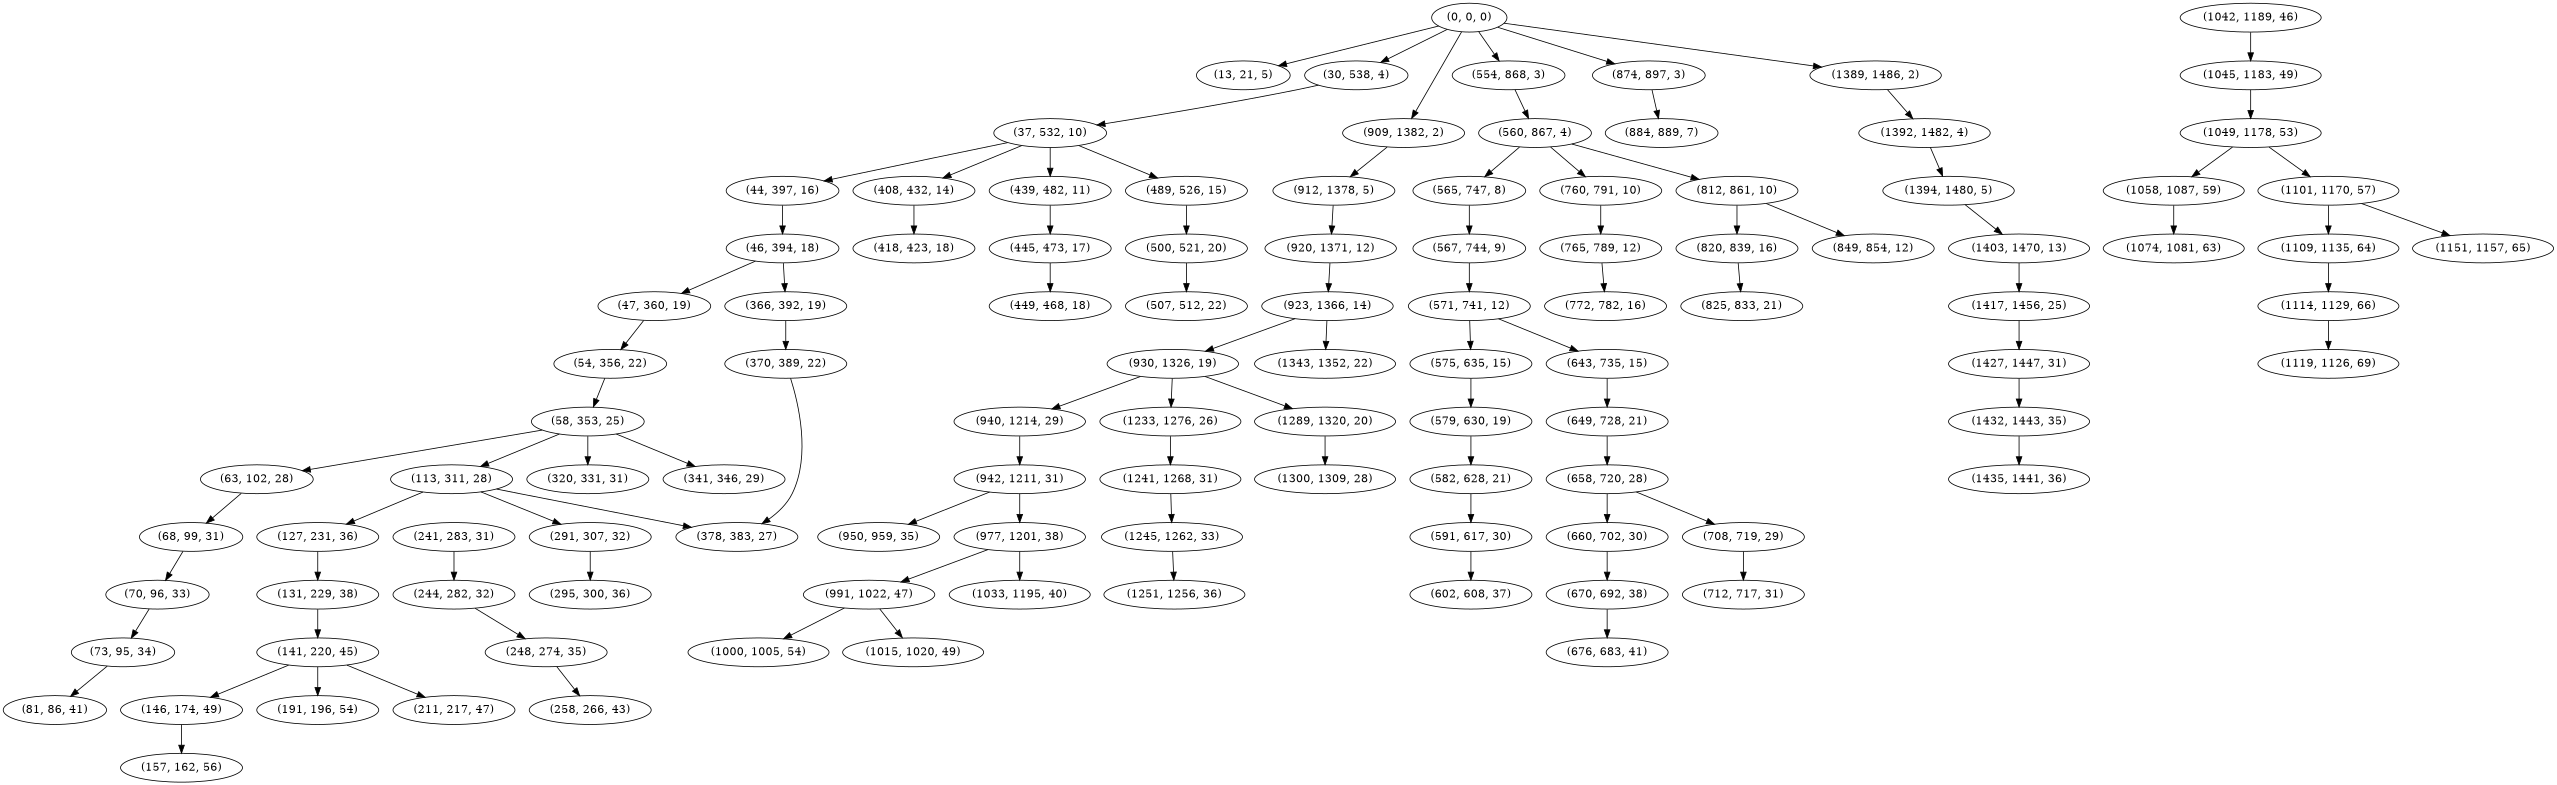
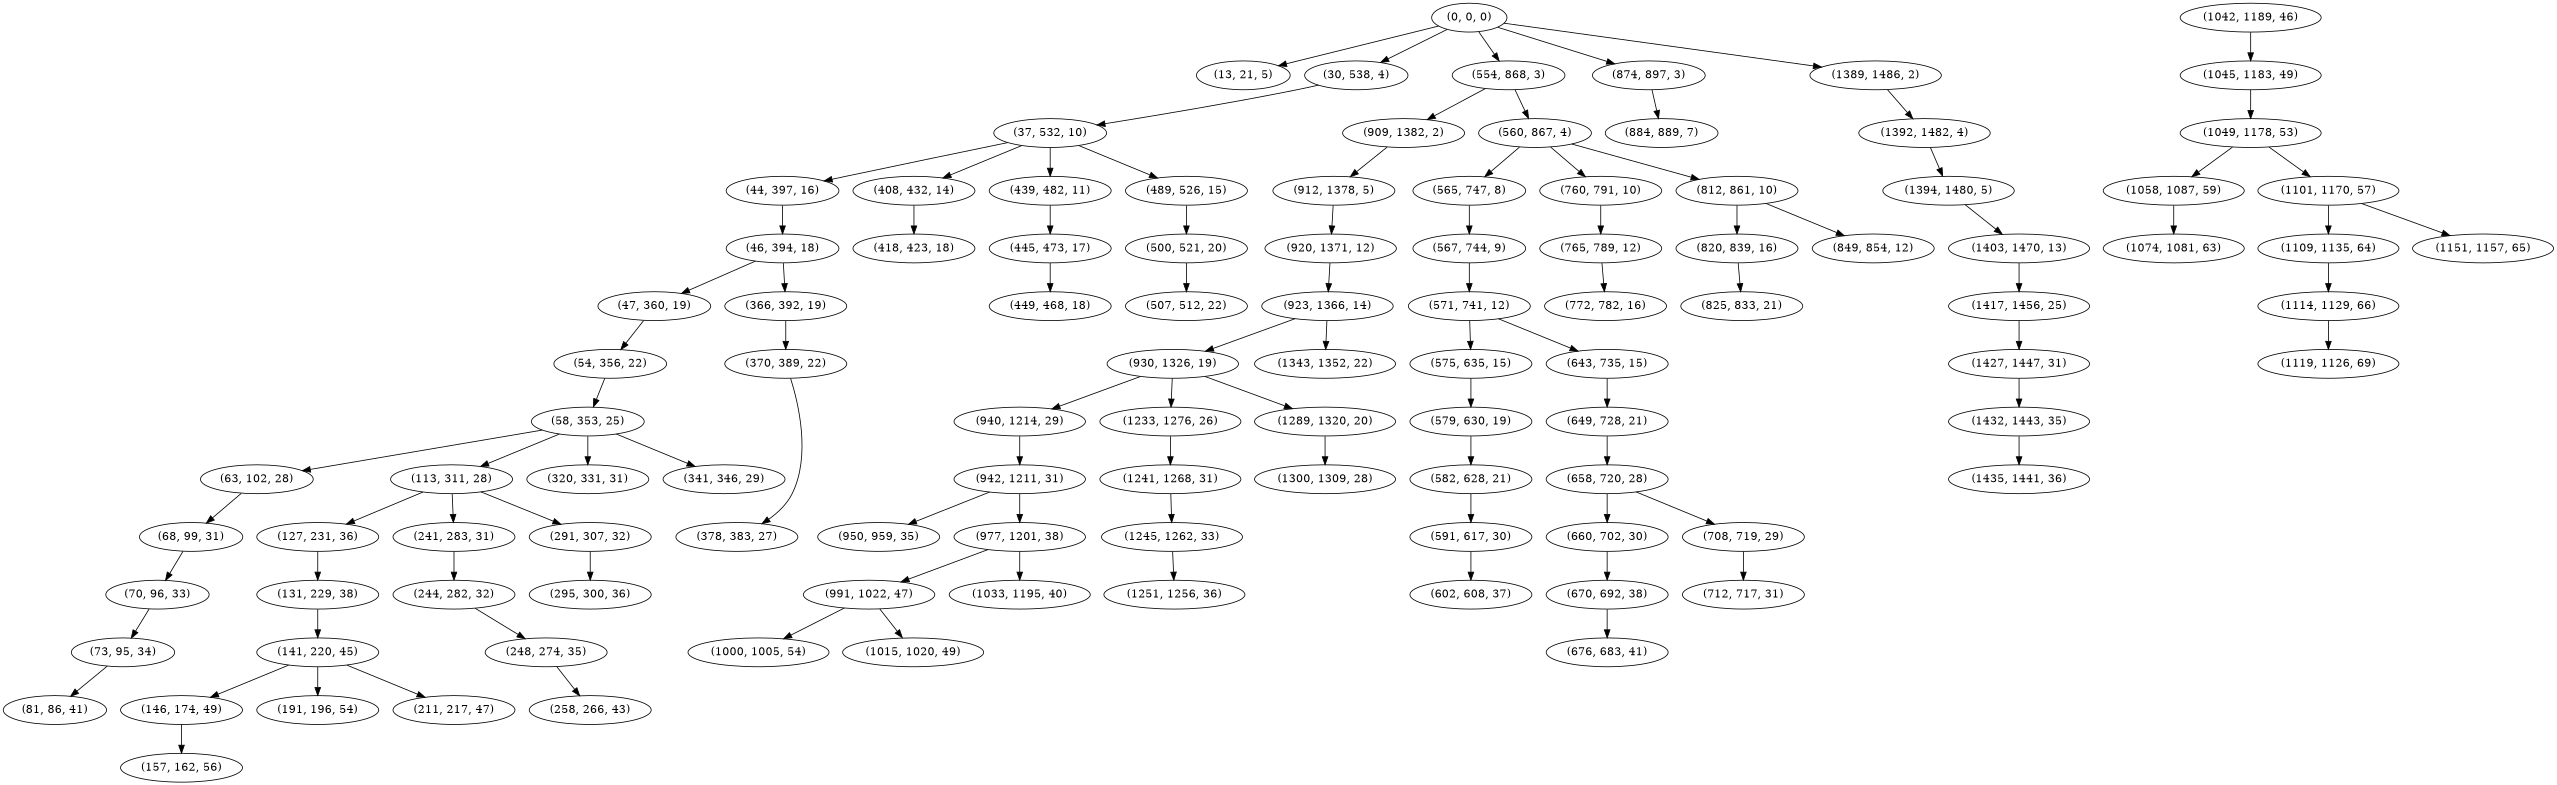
(1439, 72) -> (1460, 102)
(590, 507) -> (453, 504)
